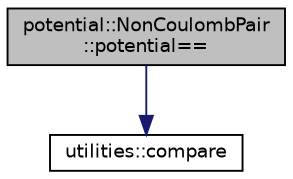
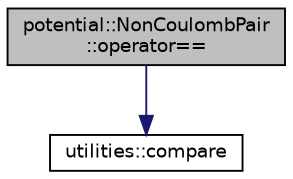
(146, 37) -> (146, 37)
